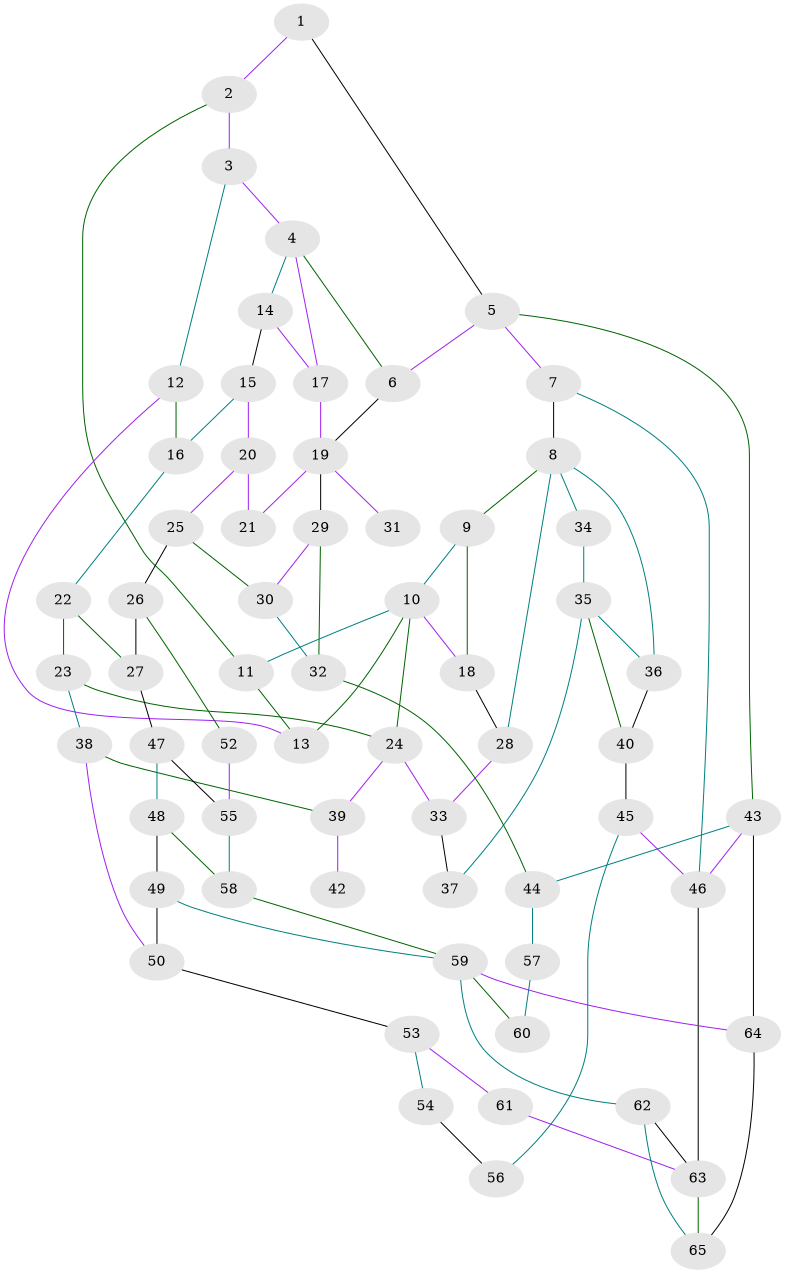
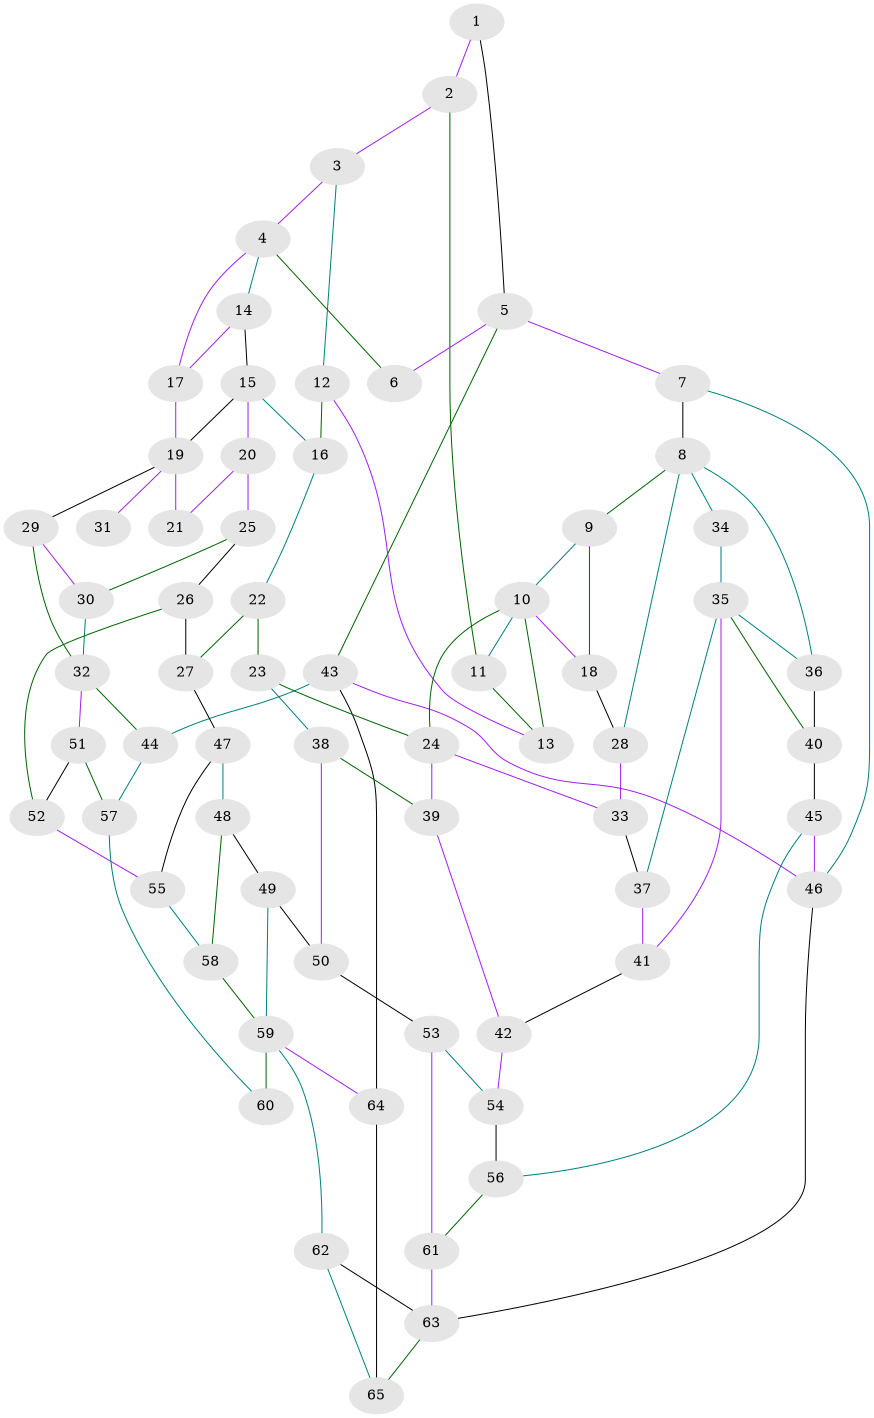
(357, 420) -> (212, 420)
none -> (78, 745)
none -> (643, 962)
none -> (500, 1071)
none -> (464, 1215)
